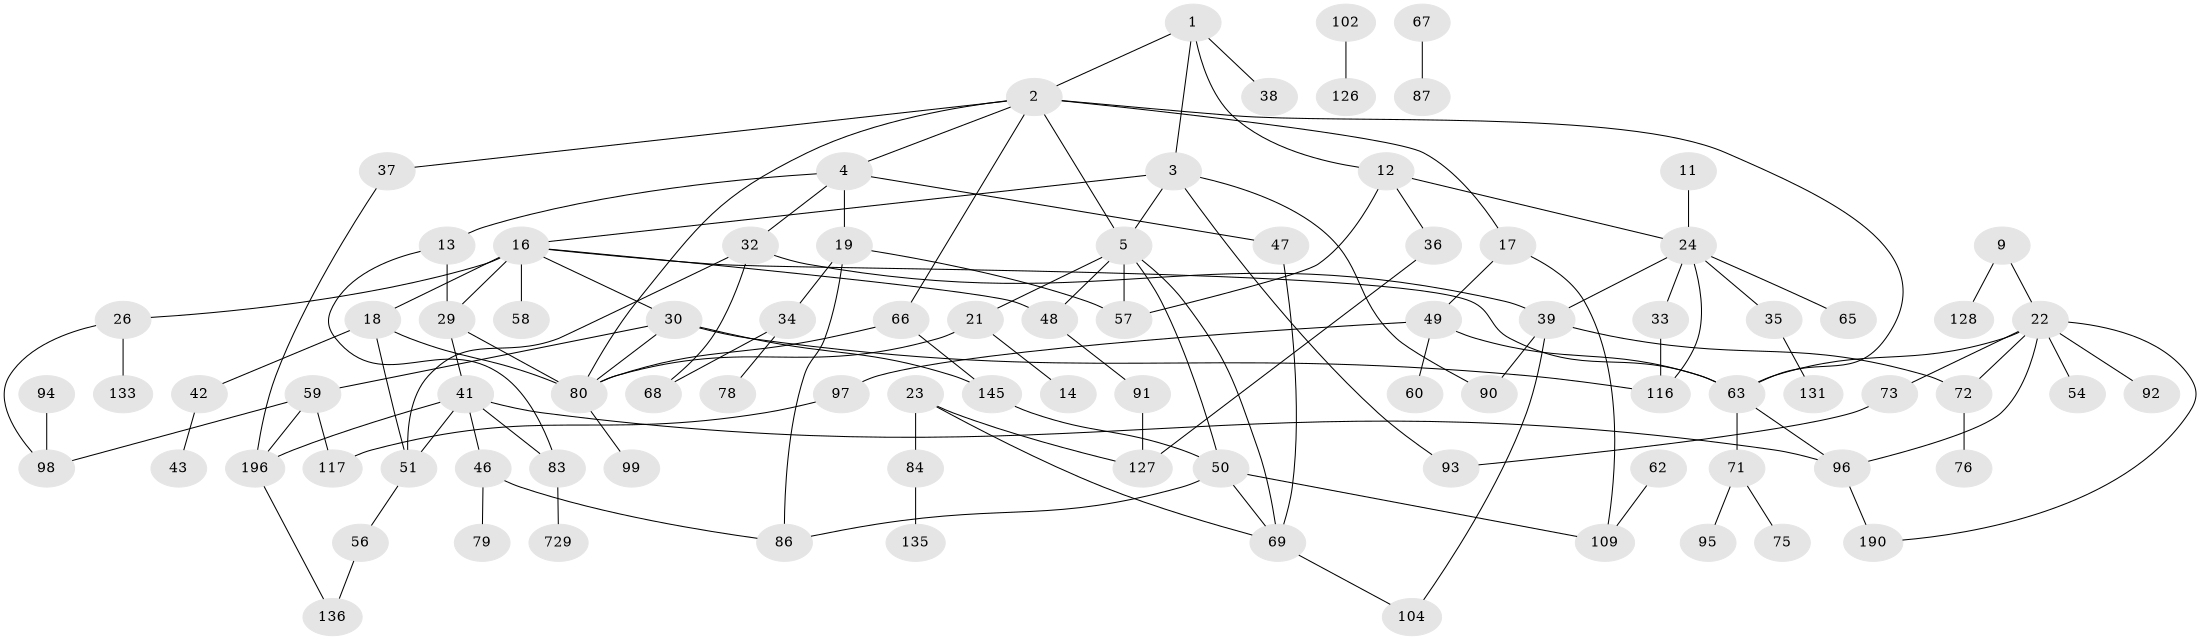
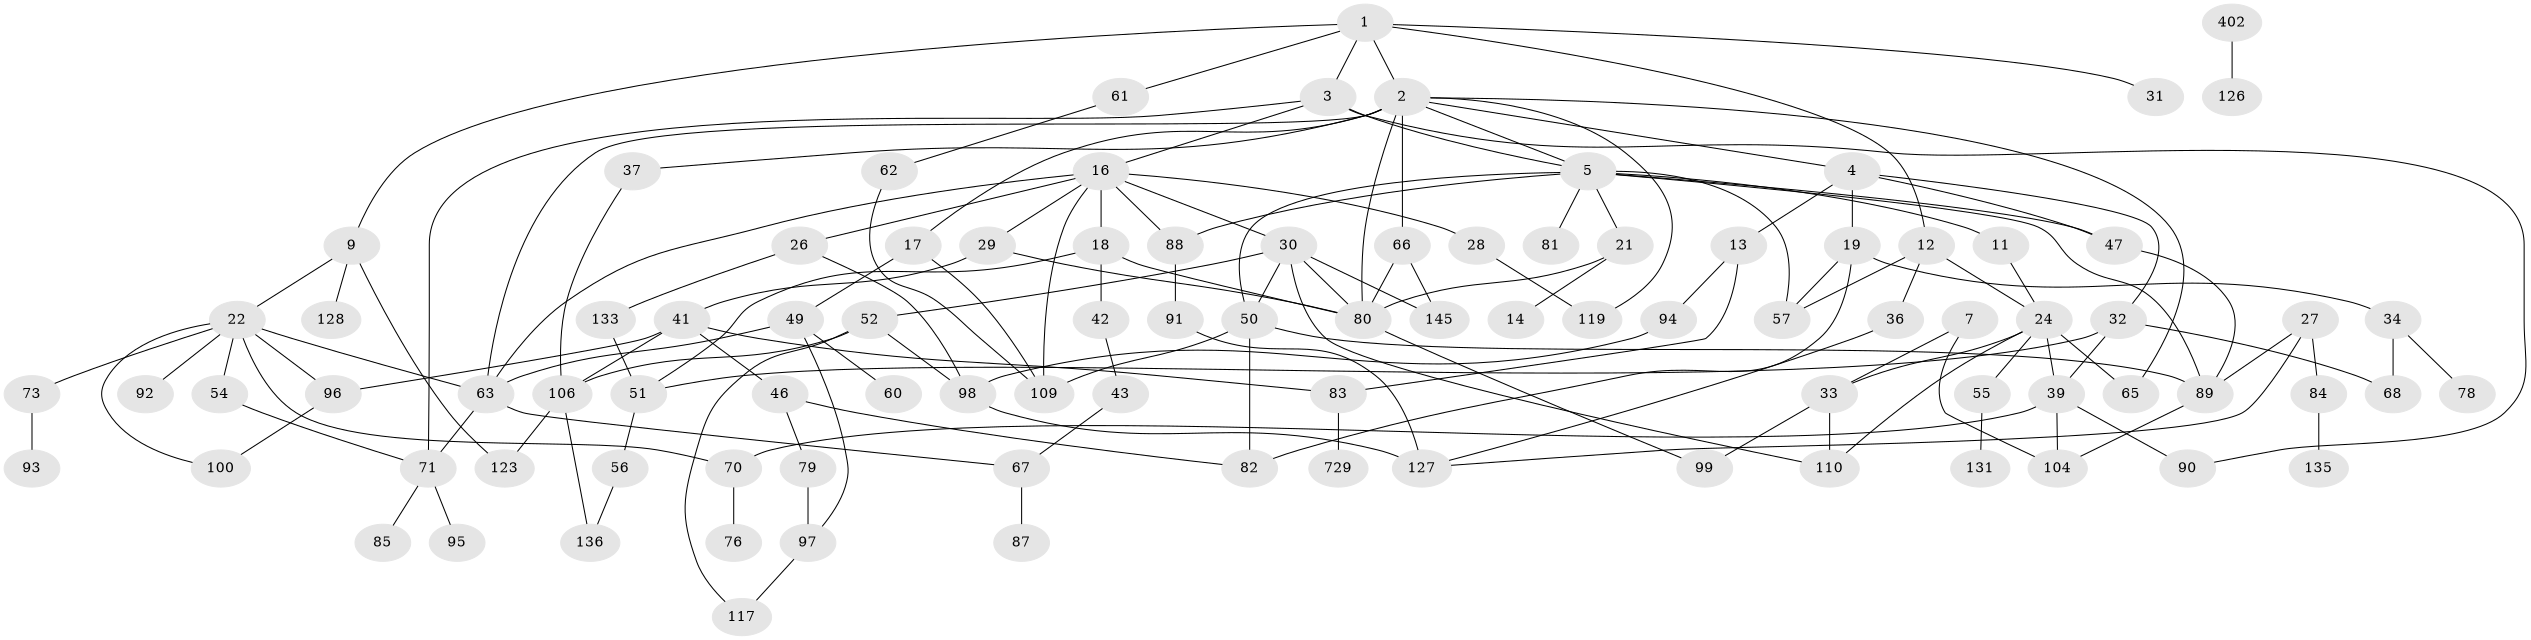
(1346, 23) -> (2232, 23)
none -> (823, 60)
none -> (1121, 97)
(1270, 97) -> (2156, 97)
none -> (1892, 128)
none -> (1855, 196)
none -> (1891, 209)
none -> (1551, 246)
none -> (1051, 278)
(447, 290) -> (1704, 283)
(1281, 310) -> (740, 123)
(521, 320) -> (1477, 246)
(1050, 320) -> (1175, 246)
none -> (1592, 320)
(1774, 320) -> (1982, 394)
none -> (1970, 320)
(313, 394) -> (870, 320)
(916, 394) -> (2311, 320)
(1661, 394) -> (1830, 469)
(1964, 394) -> (734, 469)
(1079, 426) -> (1269, 283)
(440, 428) -> (625, 363)
none -> (1771, 429)
none -> (1194, 433)
(1791, 433) -> (750, 440)
none -> (322, 434)
none -> (1068, 434)
(255, 469) -> (562, 394)
none -> (505, 469)
none -> (808, 506)
(785, 543) -> (1250, 469)
(1278, 543) -> (2205, 394)
(1782, 543) -> (383, 543)
(1873, 543) -> (221, 469)
